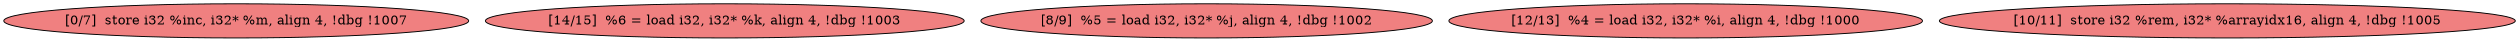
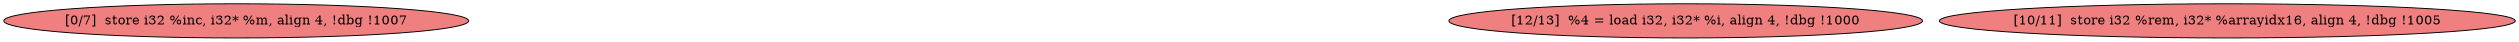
(725, 21) -> none
(1207, 21) -> none
